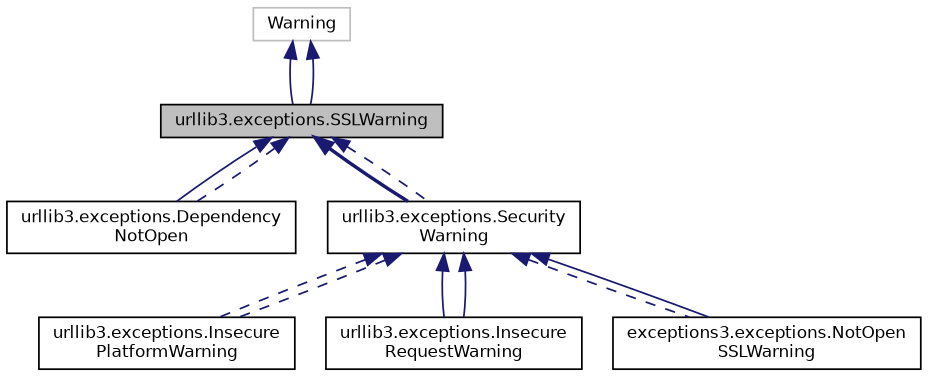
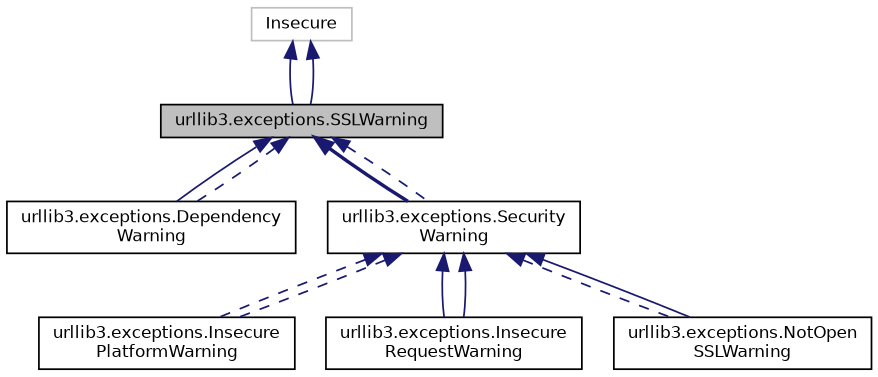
(302, 24) -> (302, 24)
(151, 227) -> (151, 227)
(767, 343) -> (743, 343)
